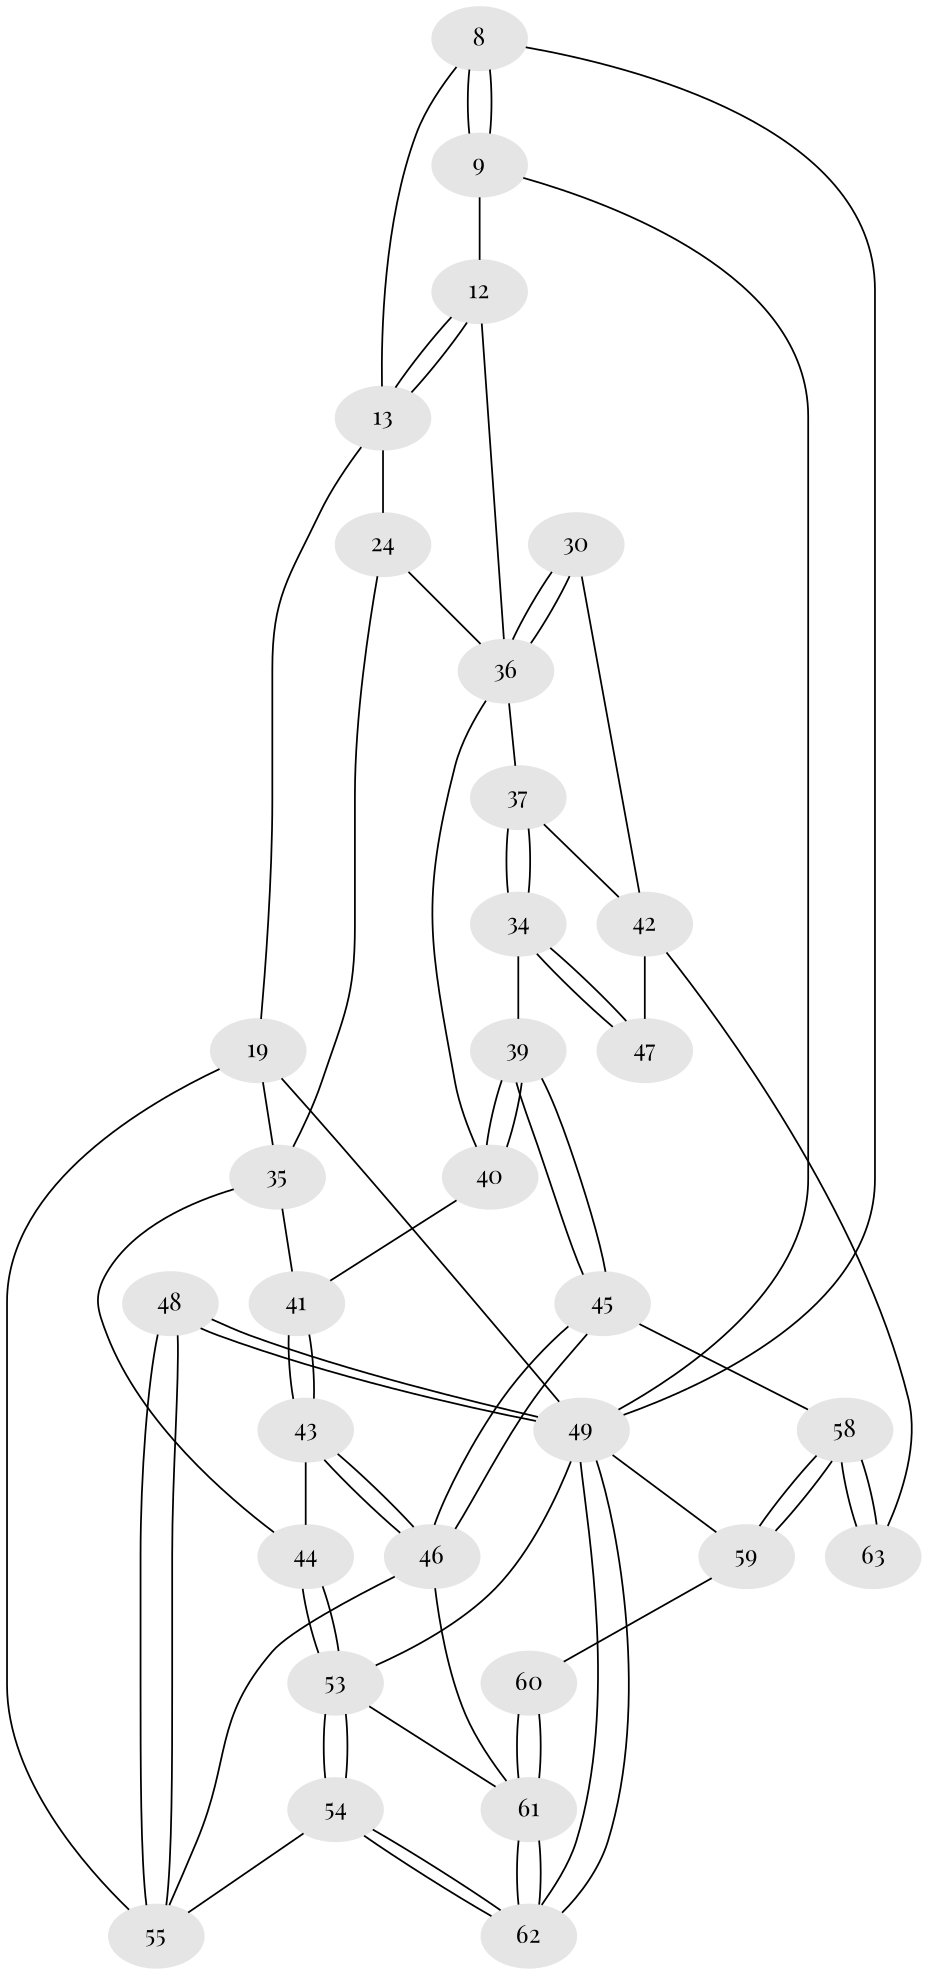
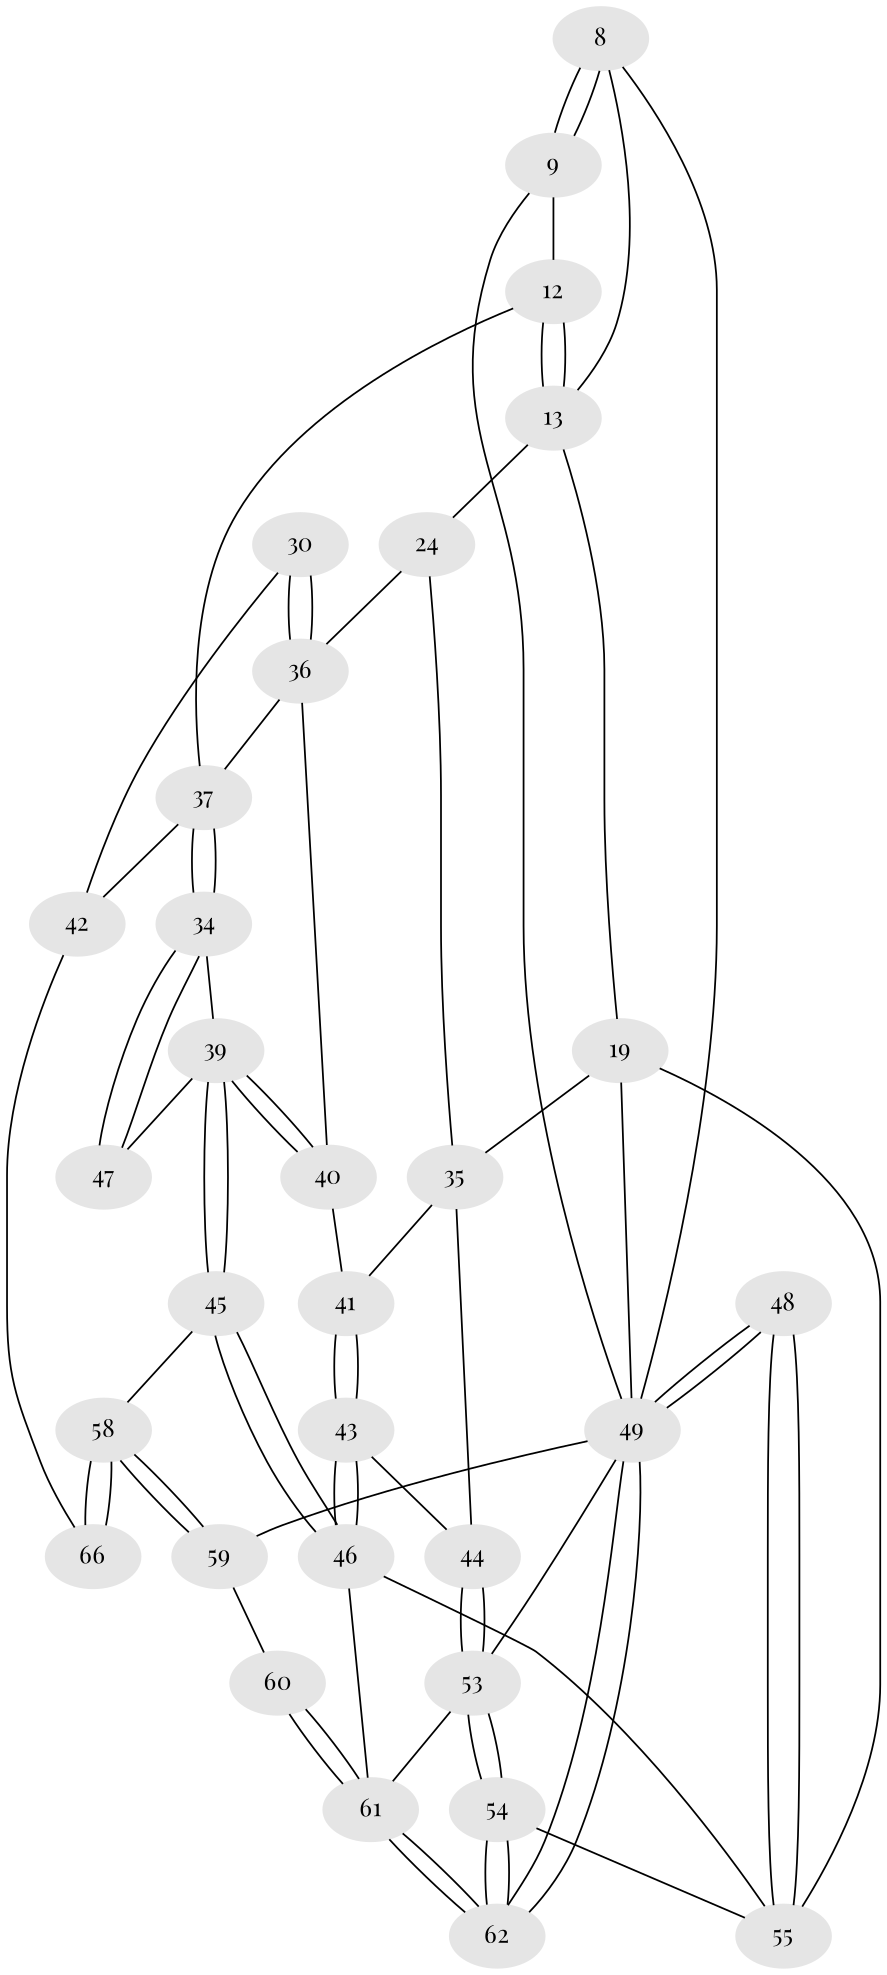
(493, 481) -> (263, 477)
(645, 988) -> (160, 1114)
(873, 1557) -> (93, 1557)
